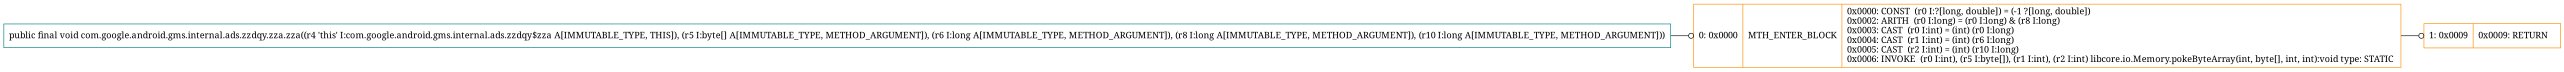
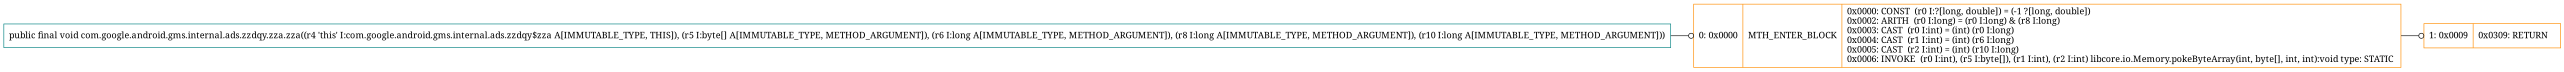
(2517, 35) -> (2517, 35)
